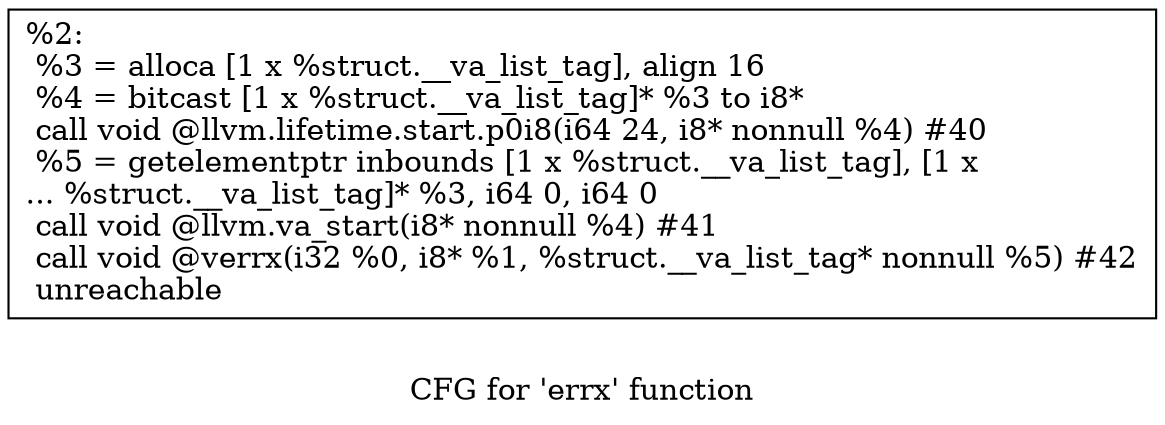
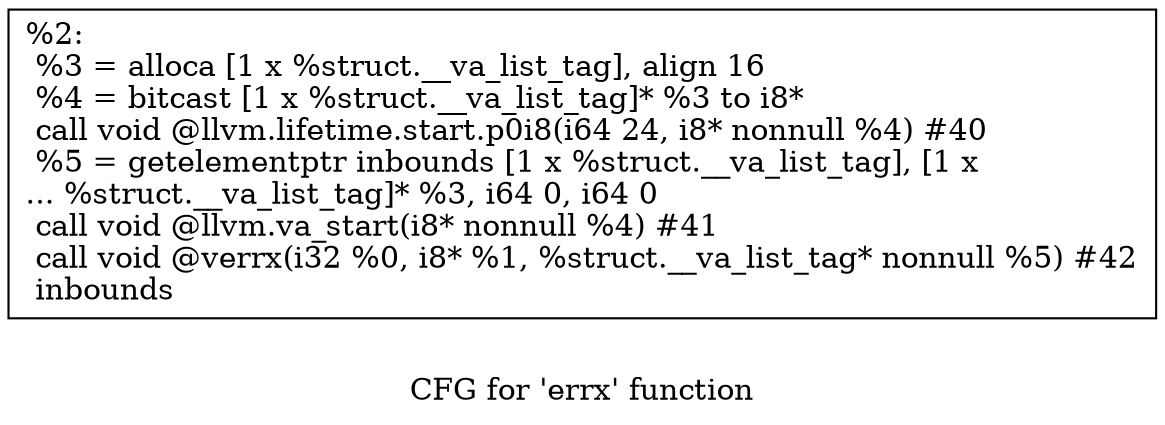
(125, 291) -> (100, 291)
